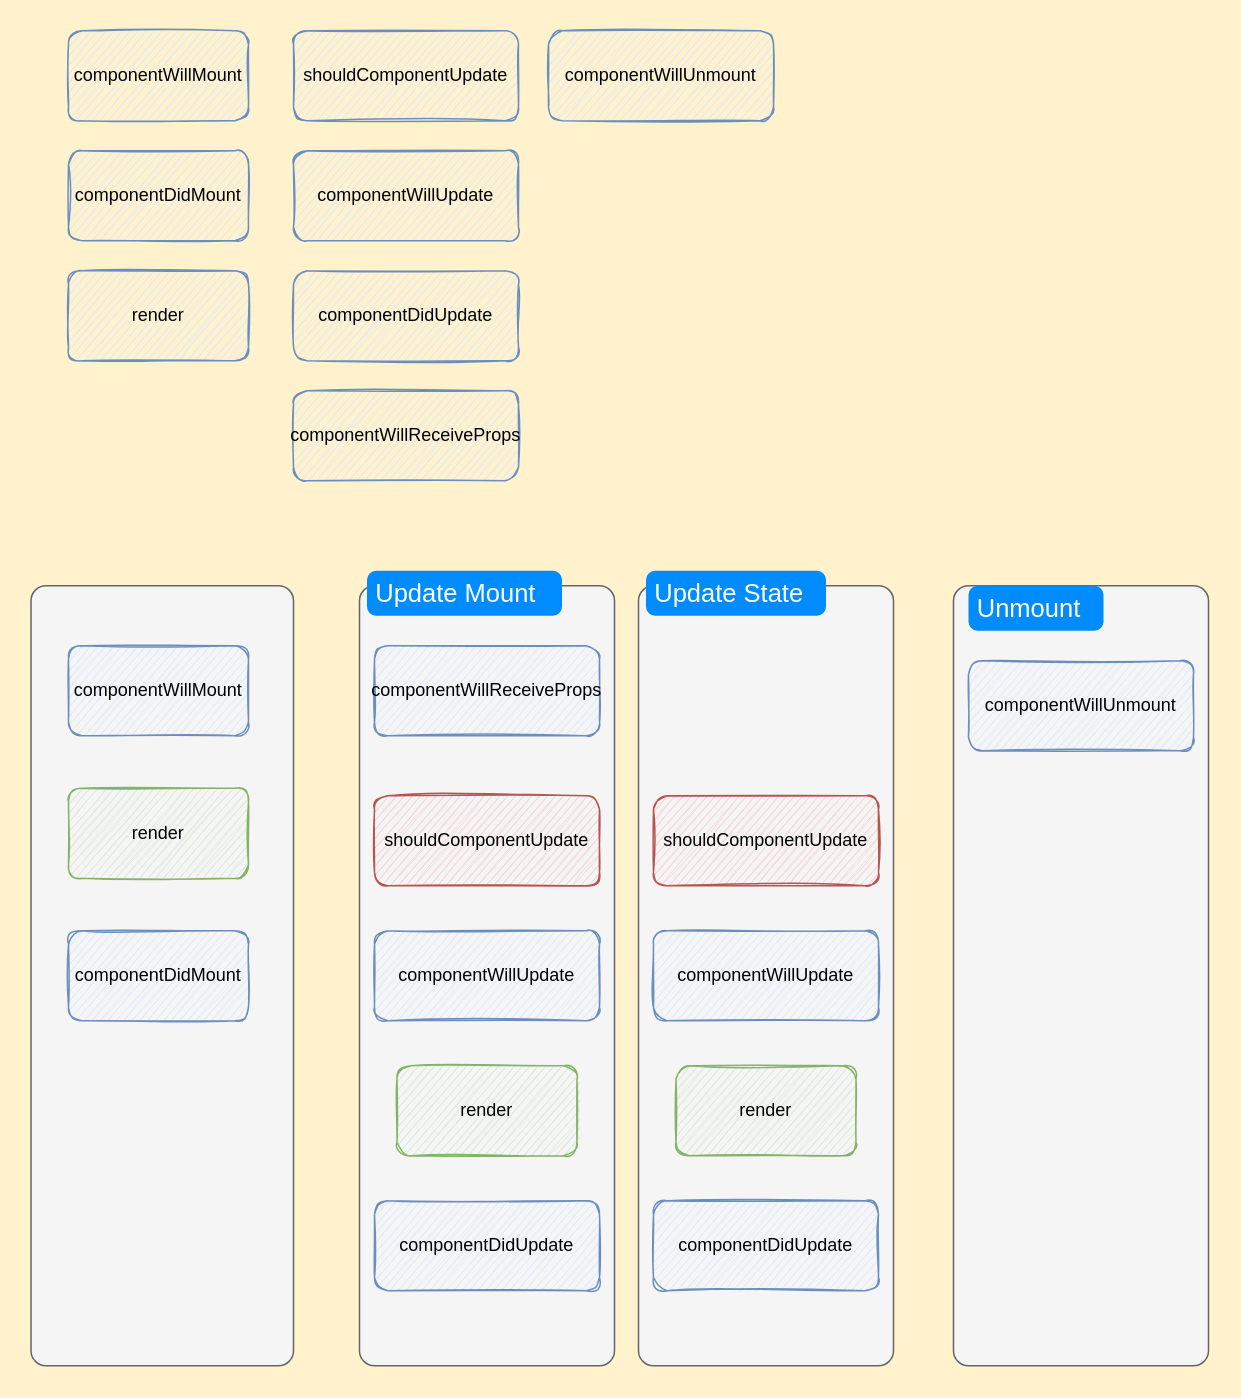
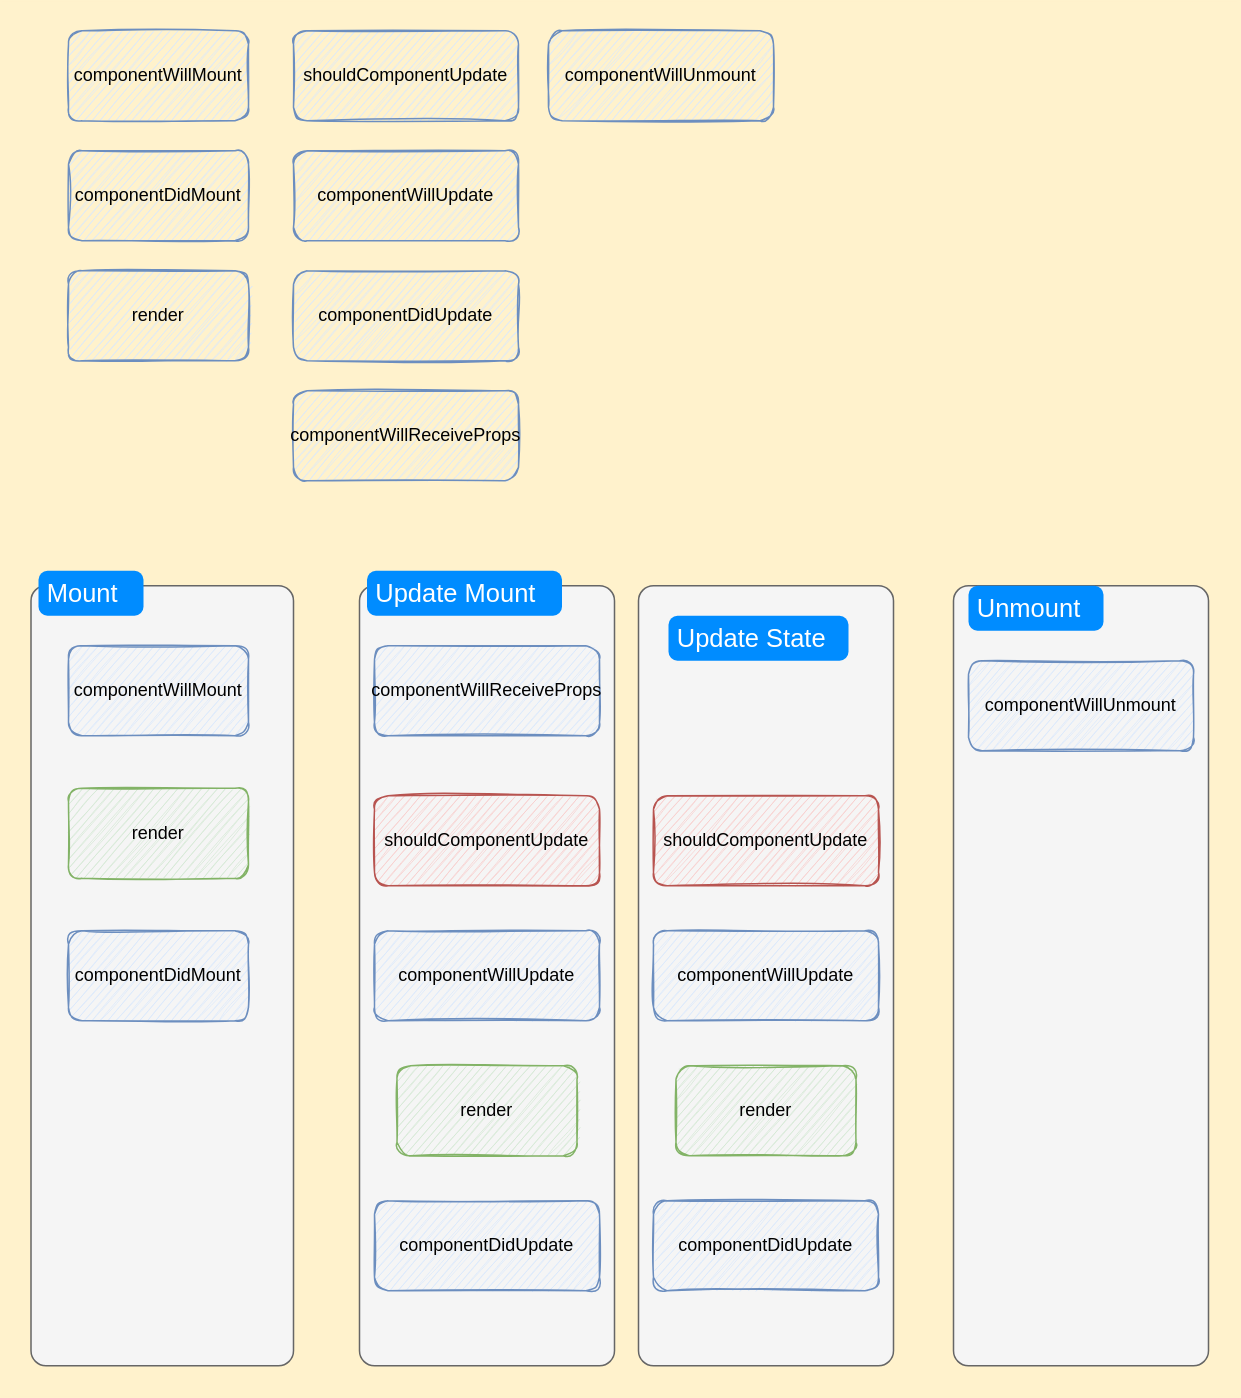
none -> (91, 593)
(736, 593) -> (758, 638)
